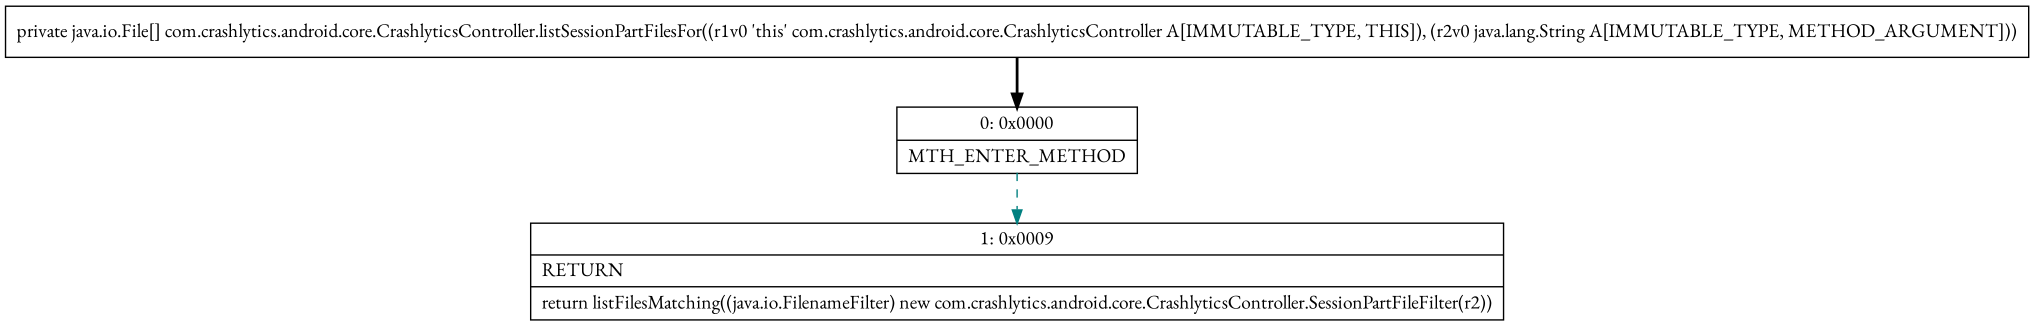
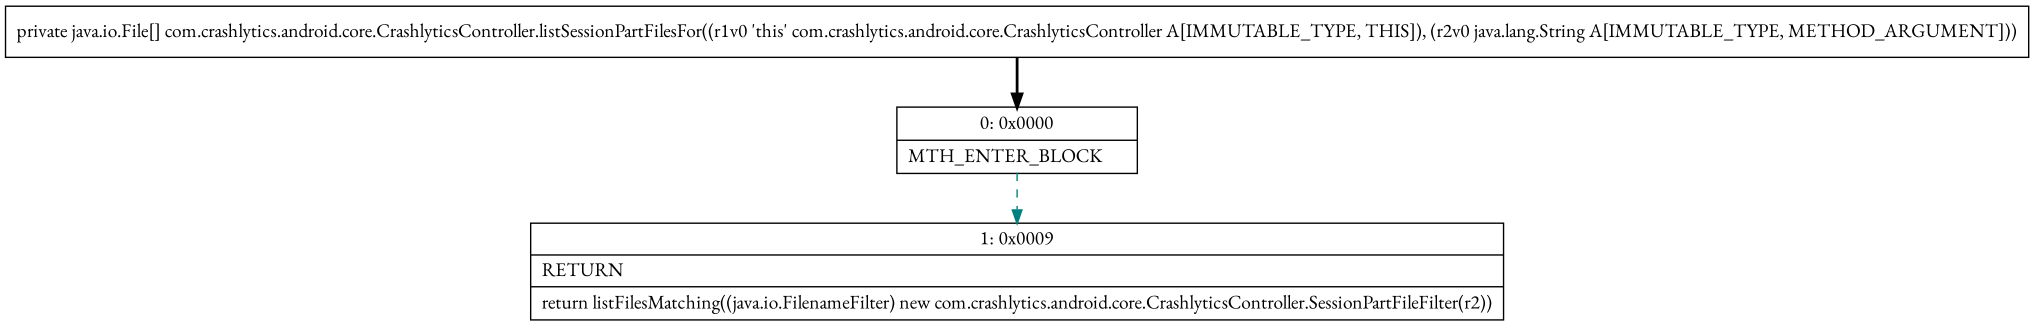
(1017, 156) -> (1006, 156)
